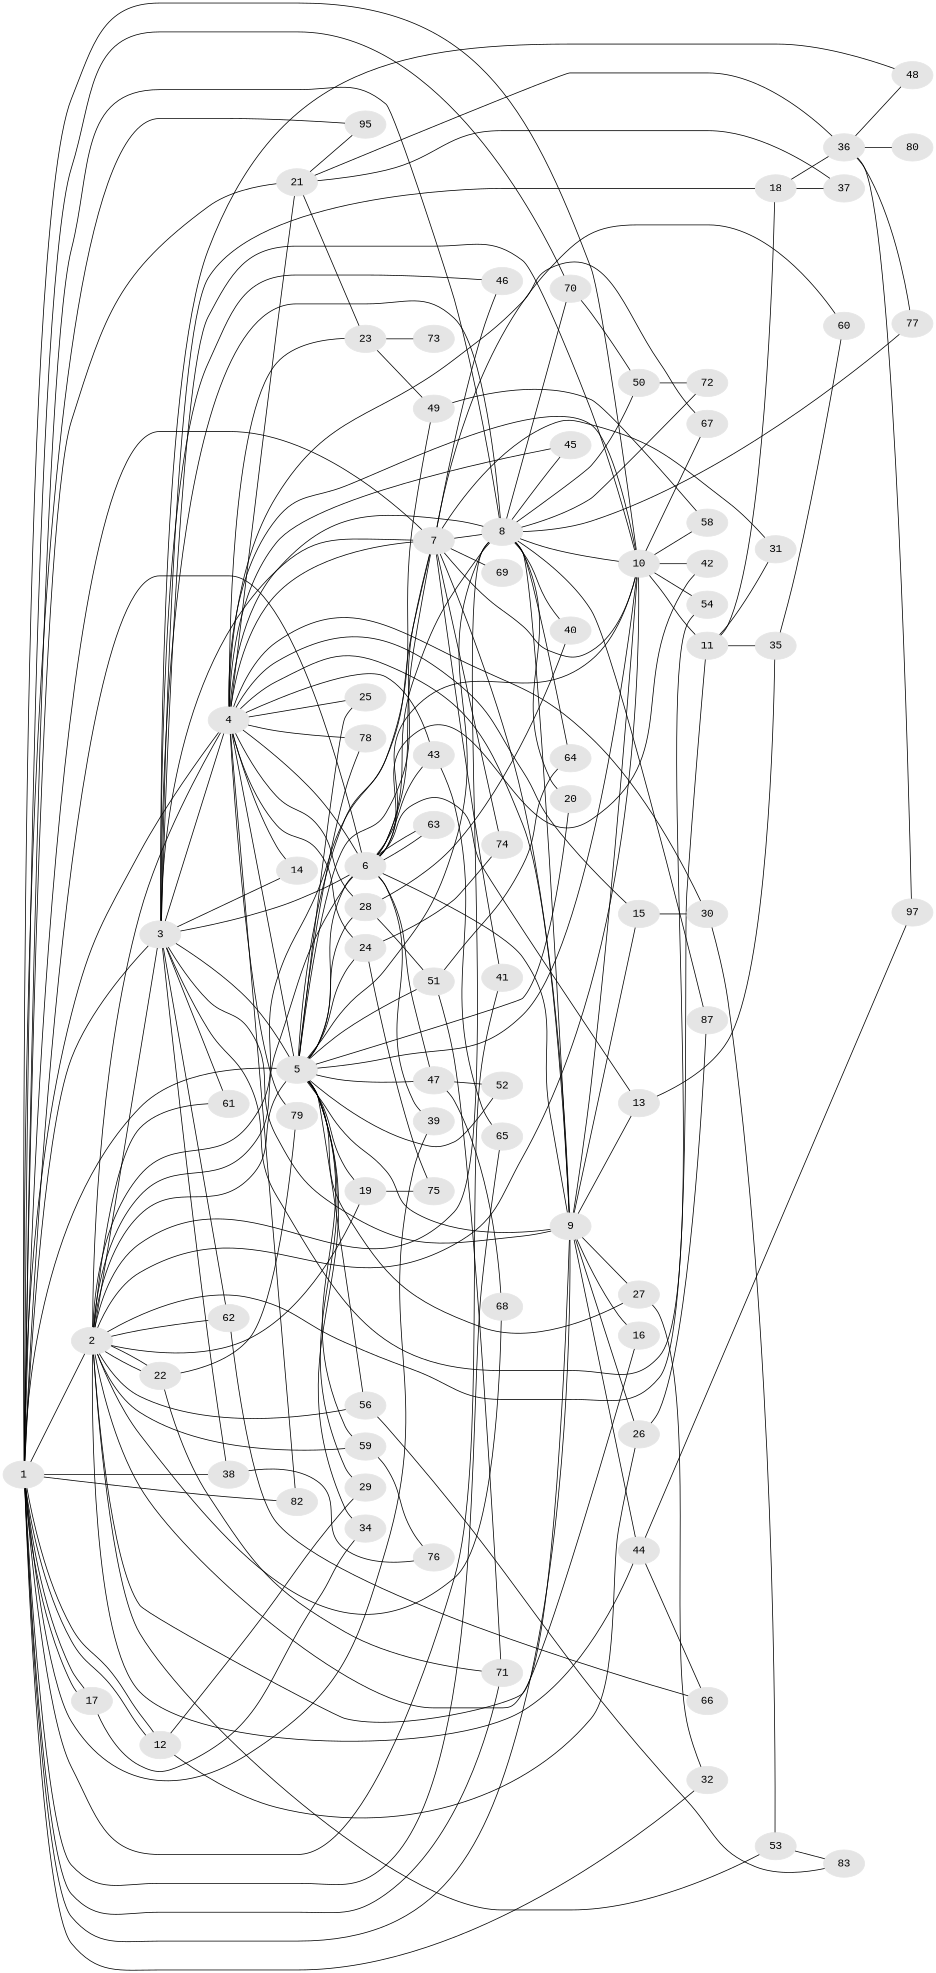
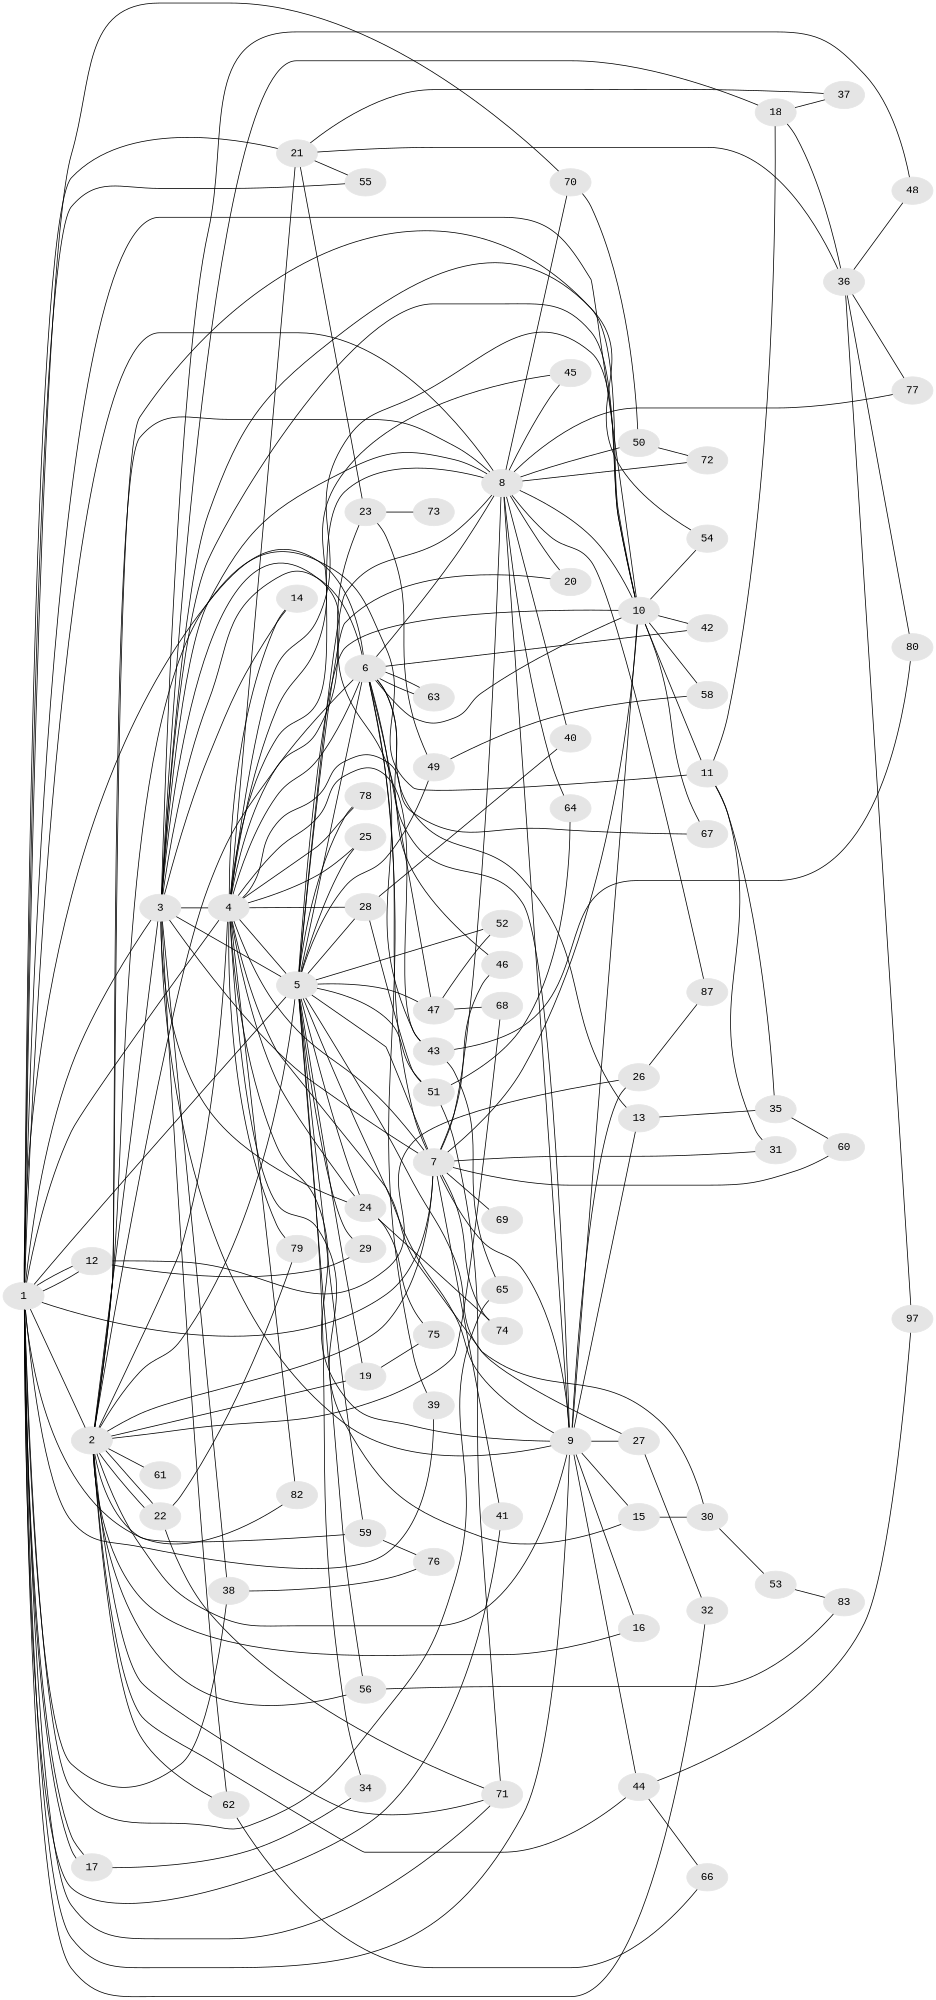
(365, 125) -> (365, 182)
none -> (711, 881)
(195, 1019) -> (197, 1090)
(293, 1796) -> (187, 1717)
